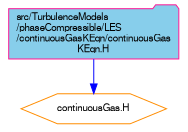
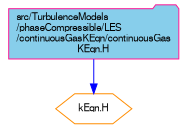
(94, 109) -> (94, 109)
